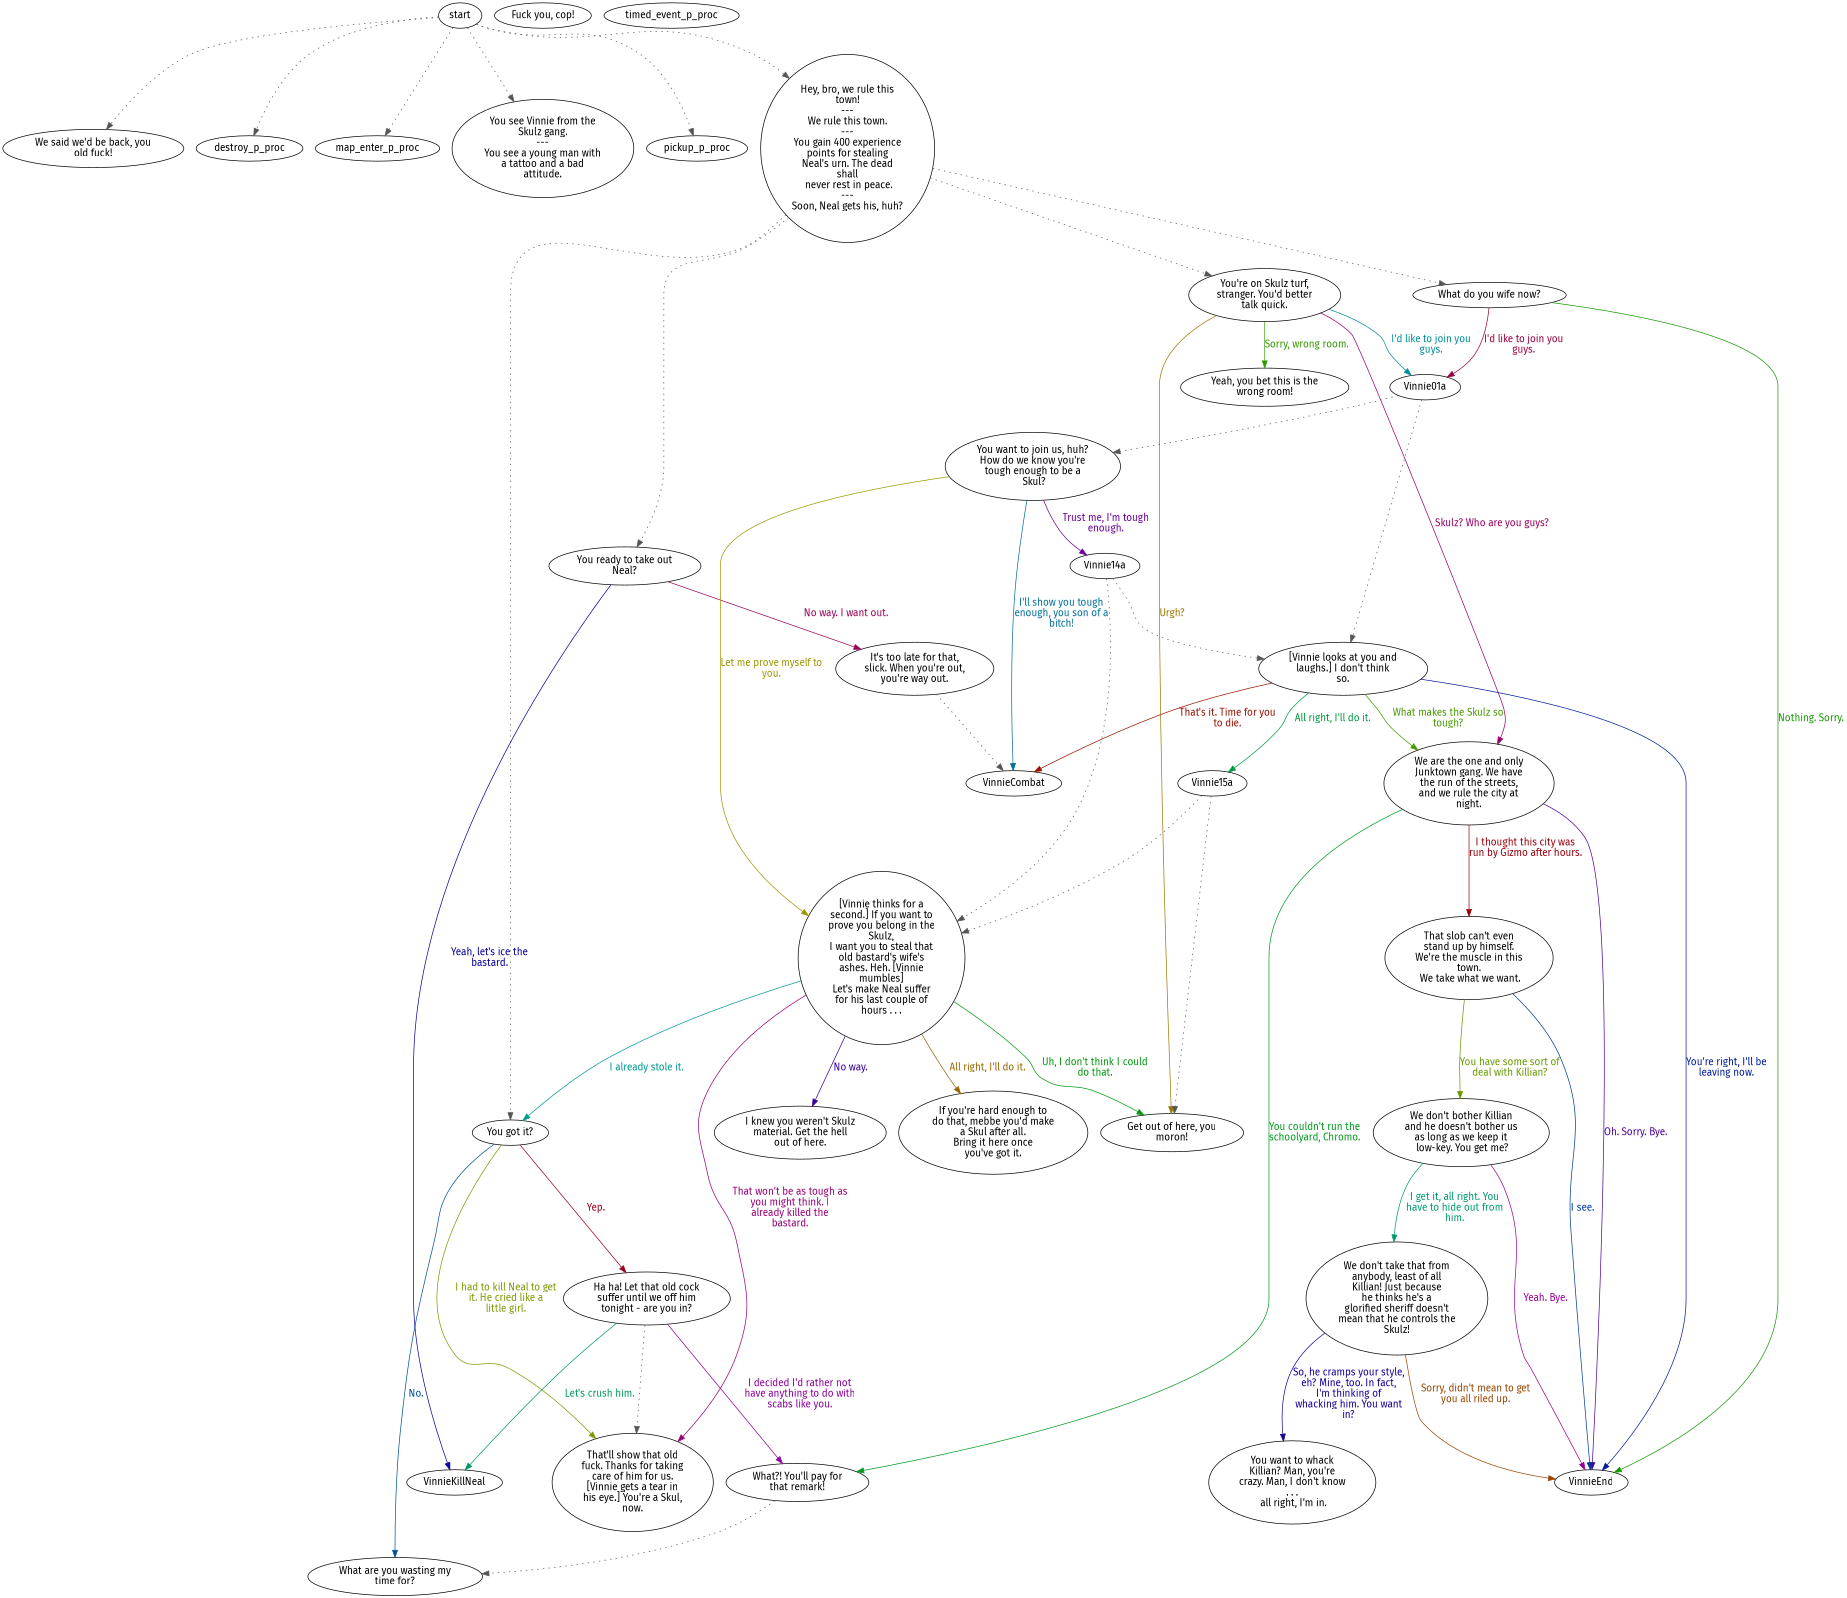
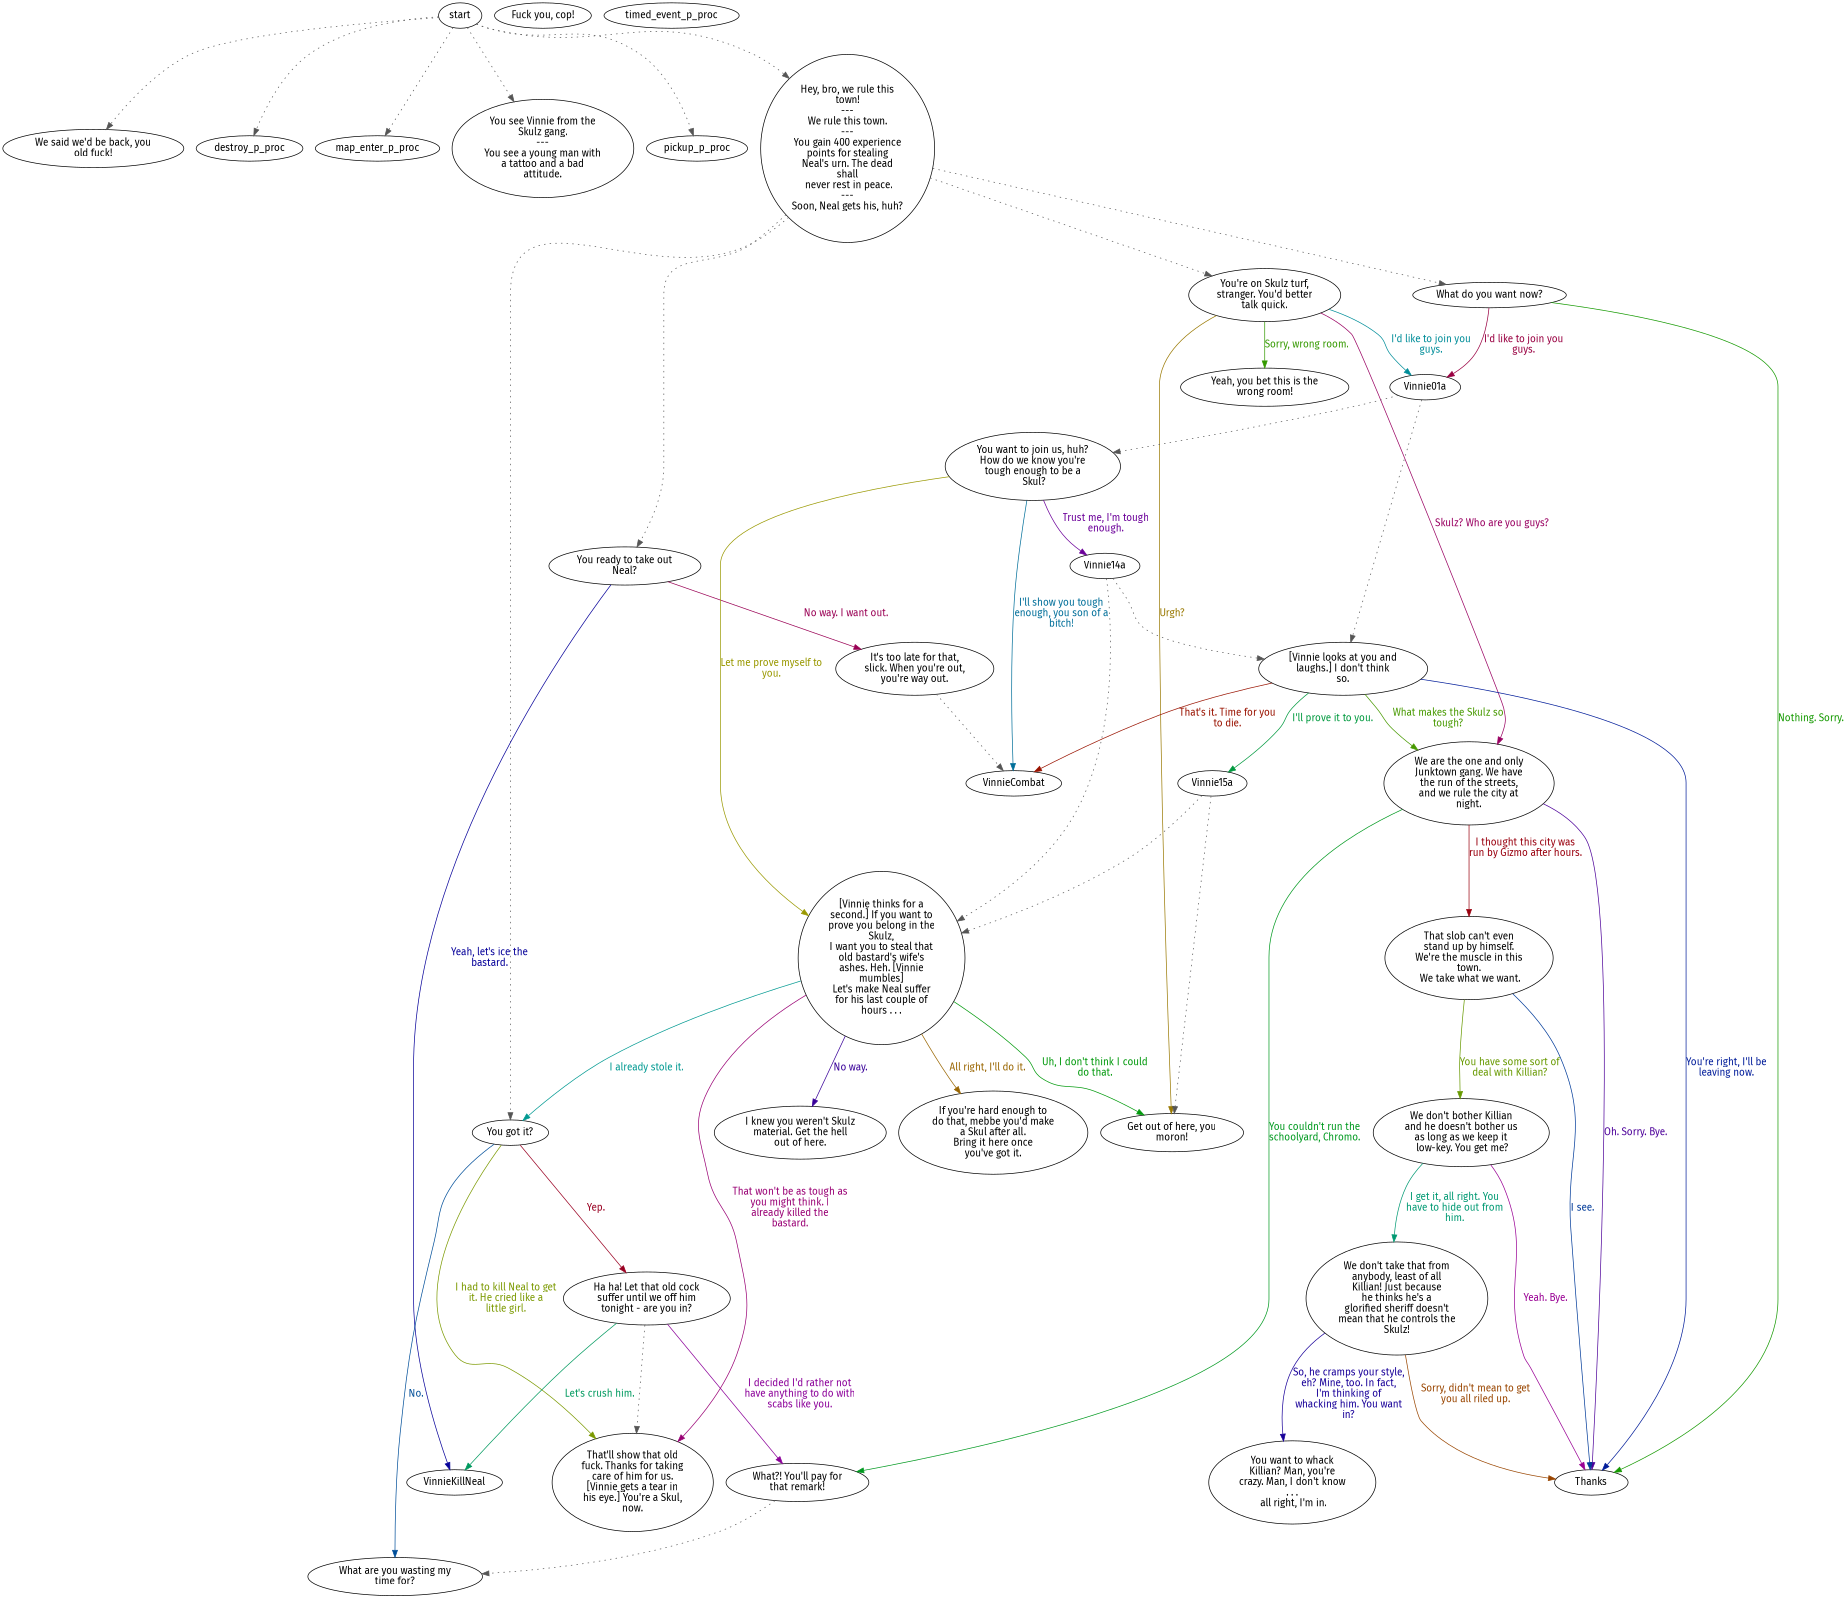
(1490, 295) -> (1490, 295)
(1333, 719) -> (1333, 719)
(1591, 1482) -> (1591, 1482)
